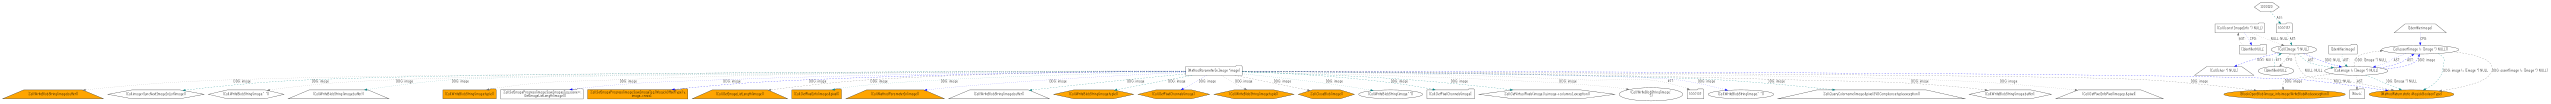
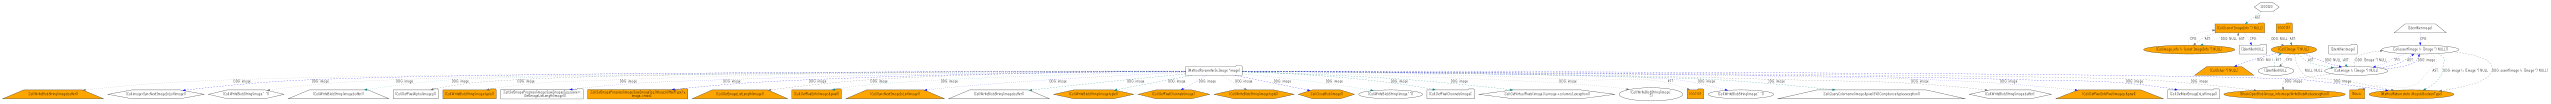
(2275, 17) -> (2254, 17)
(2240, 28) -> (2240, 28)
(2284, 28) -> (2284, 28)
(2280, 39) -> (2280, 39)
none -> (2189, 50)
(2294, 50) -> (2294, 50)
(2398, 60) -> (2398, 60)
(2224, 71) -> (2224, 71)
(685, 73) -> (685, 73)
(1721, 75) -> (1659, 75)
(2357, 81) -> (2410, 86)
(2343, 82) -> (2343, 82)
(2383, 82) -> none
(1271, 83) -> (1271, 83)
none -> (416, 94)
(895, 94) -> (895, 94)
(1695, 94) -> (1695, 94)
(2110, 94) -> (2110, 94)
none -> (2194, 94)
(2357, 94) -> (2357, 94)
